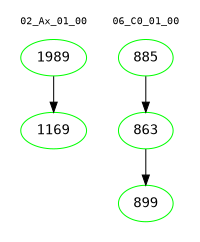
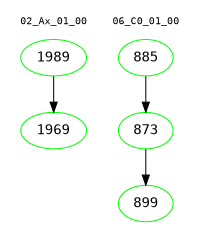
(54, 131) -> (54, 131)
(146, 131) -> (146, 131)
